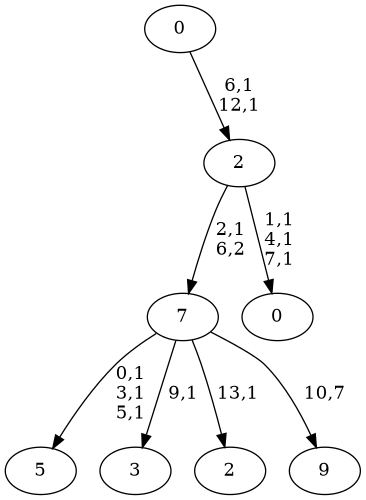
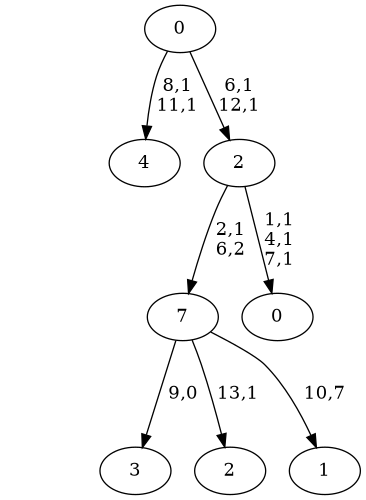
none -> (145, 163)
(183, 394) -> (183, 394)
(41, 471) -> none
(325, 471) -> (325, 471)
